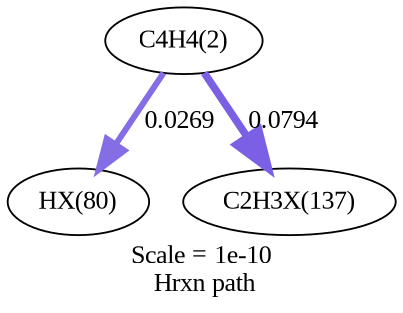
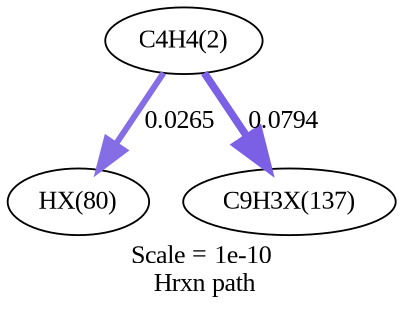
(177, 121) -> (177, 121)
(289, 202) -> (289, 202)
